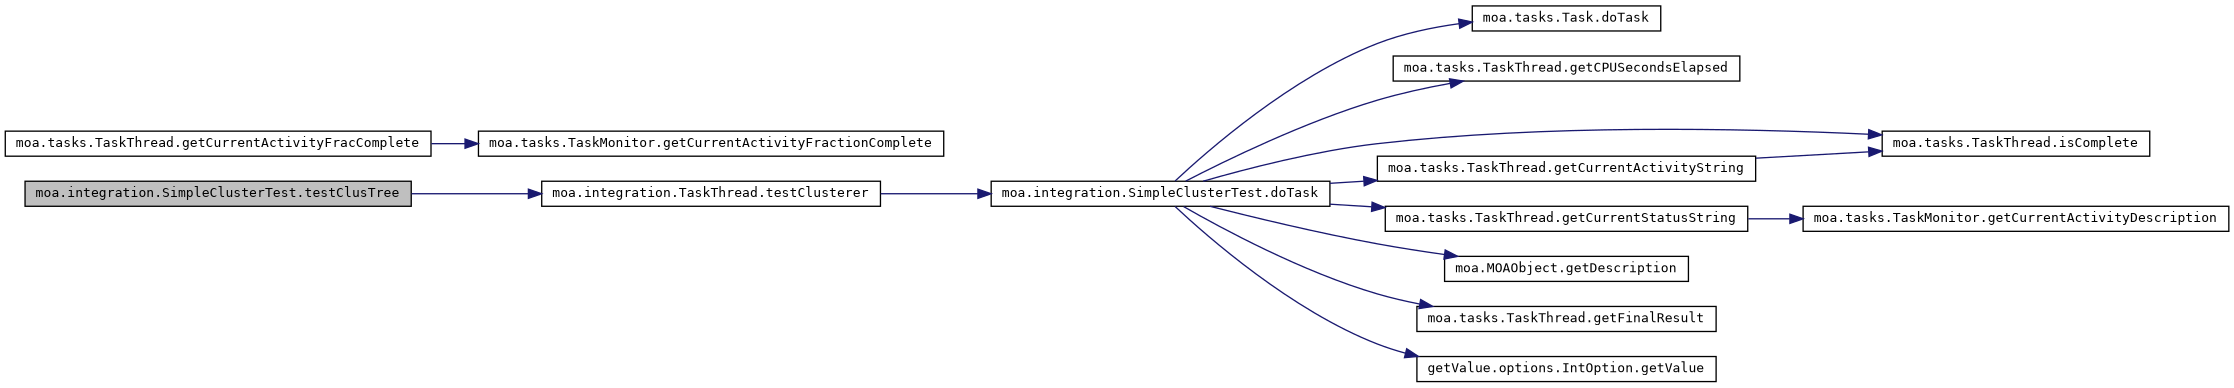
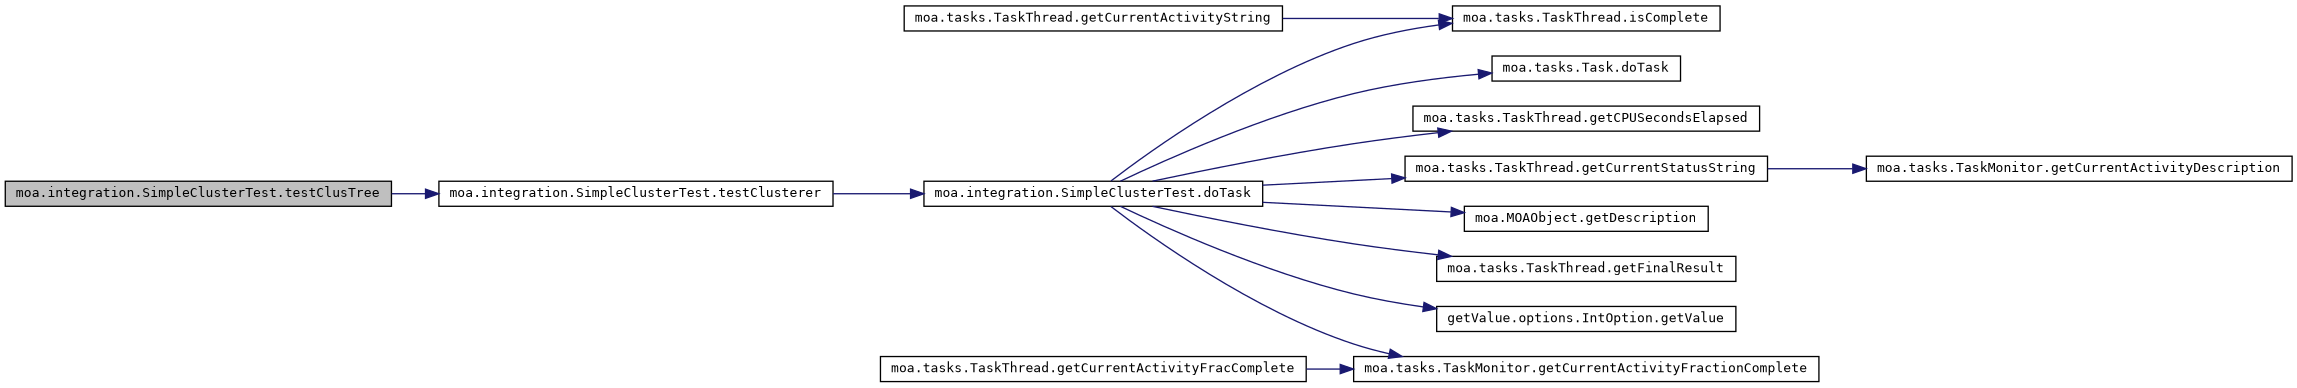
(1347, 182) -> (1243, 294)
(711, 194) -> (636, 194)
